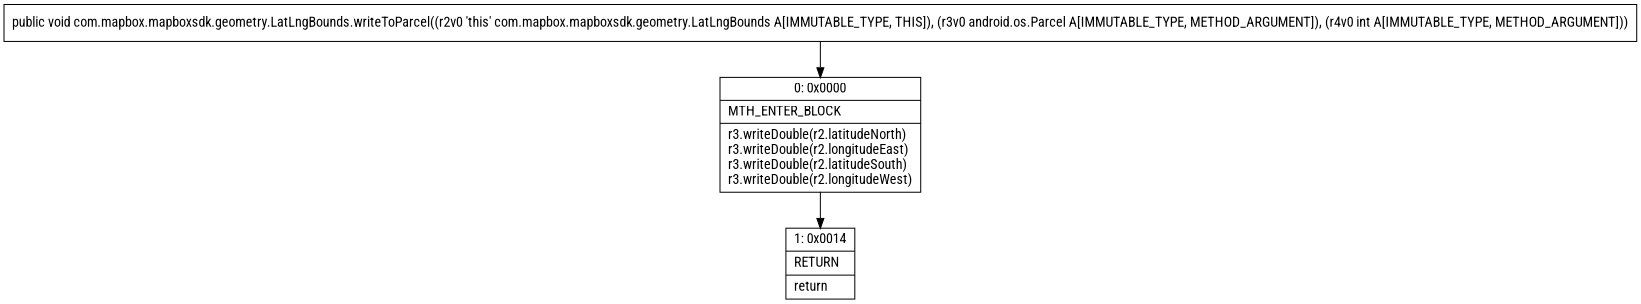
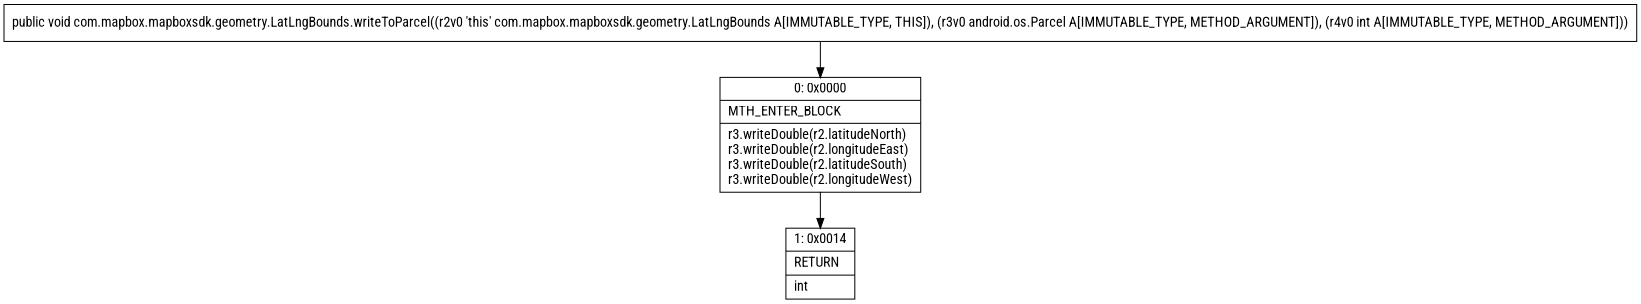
(811, 287) -> (801, 287)
